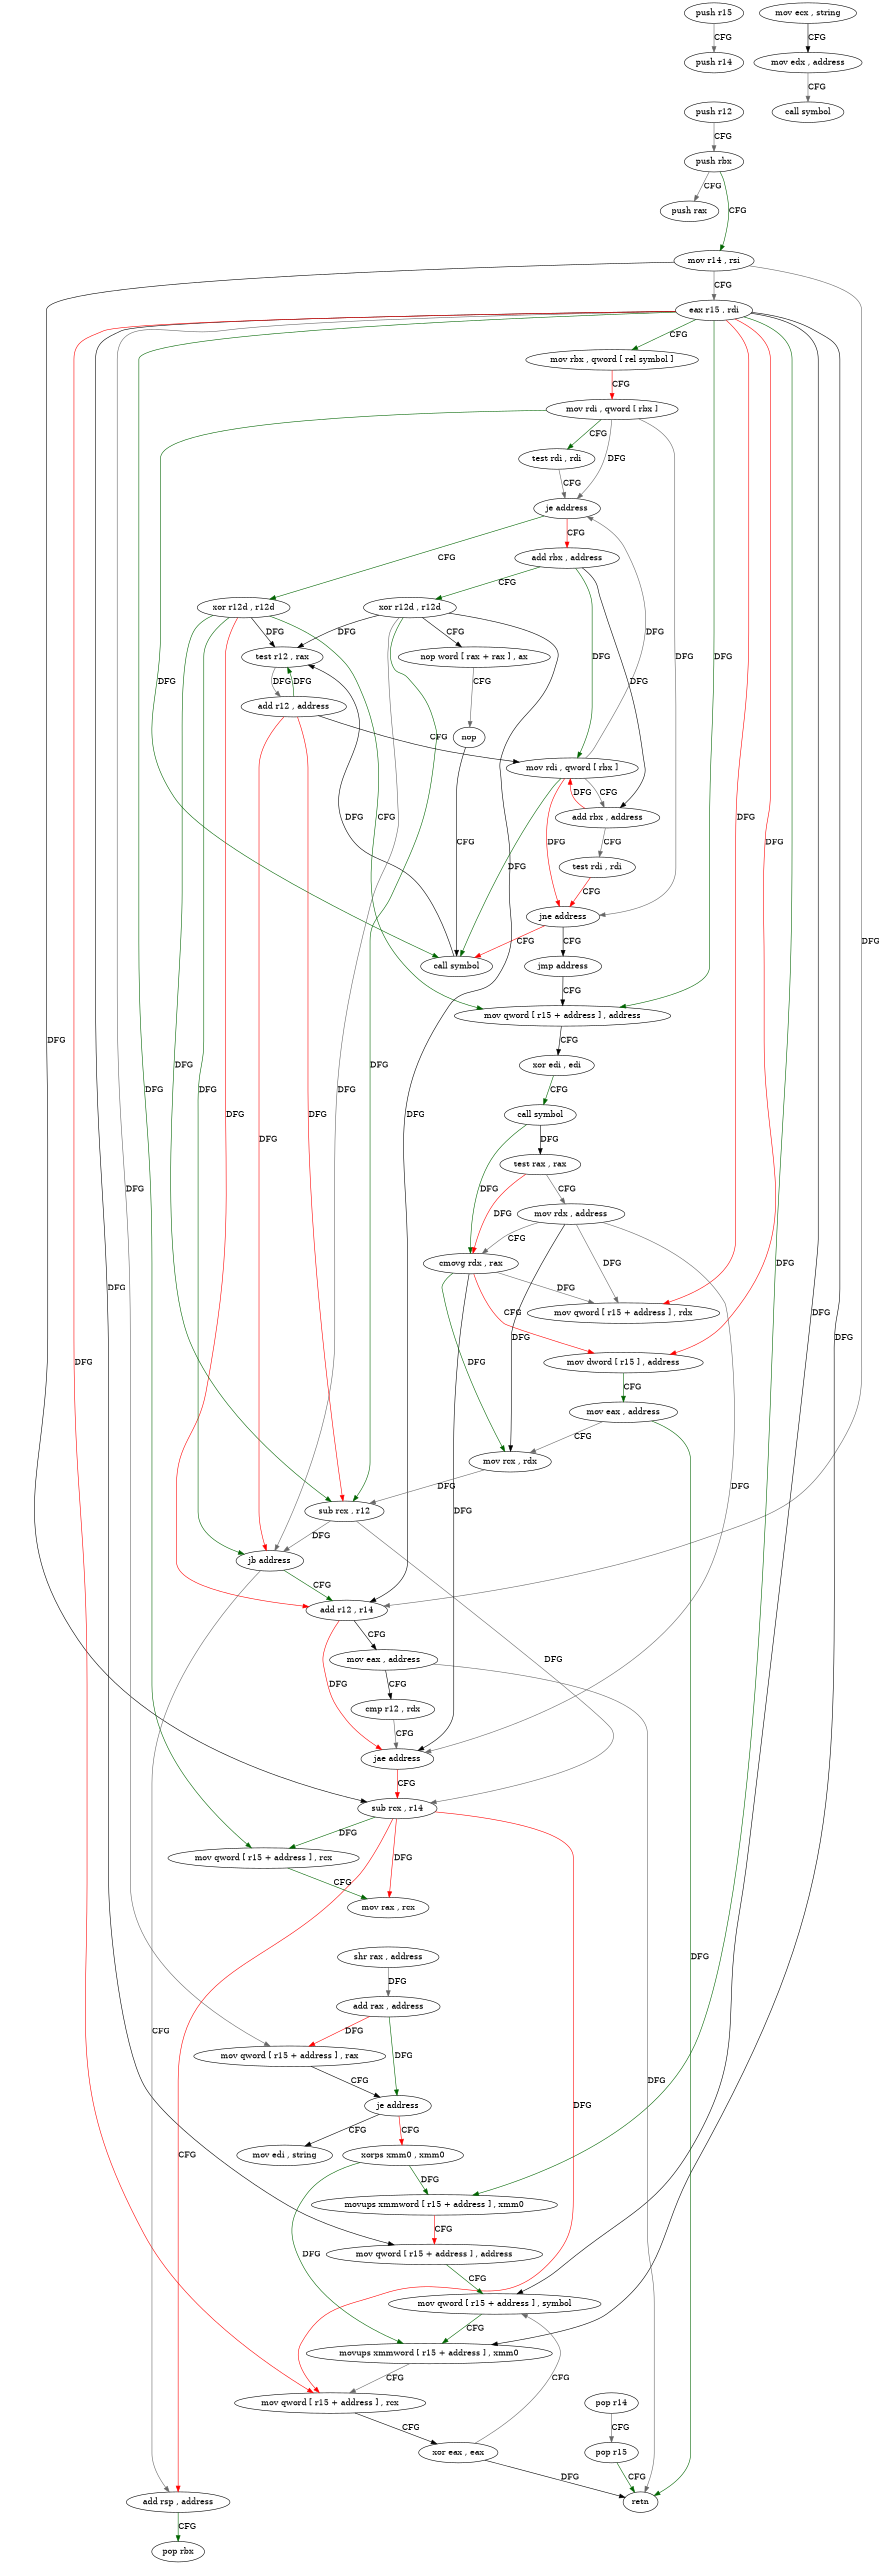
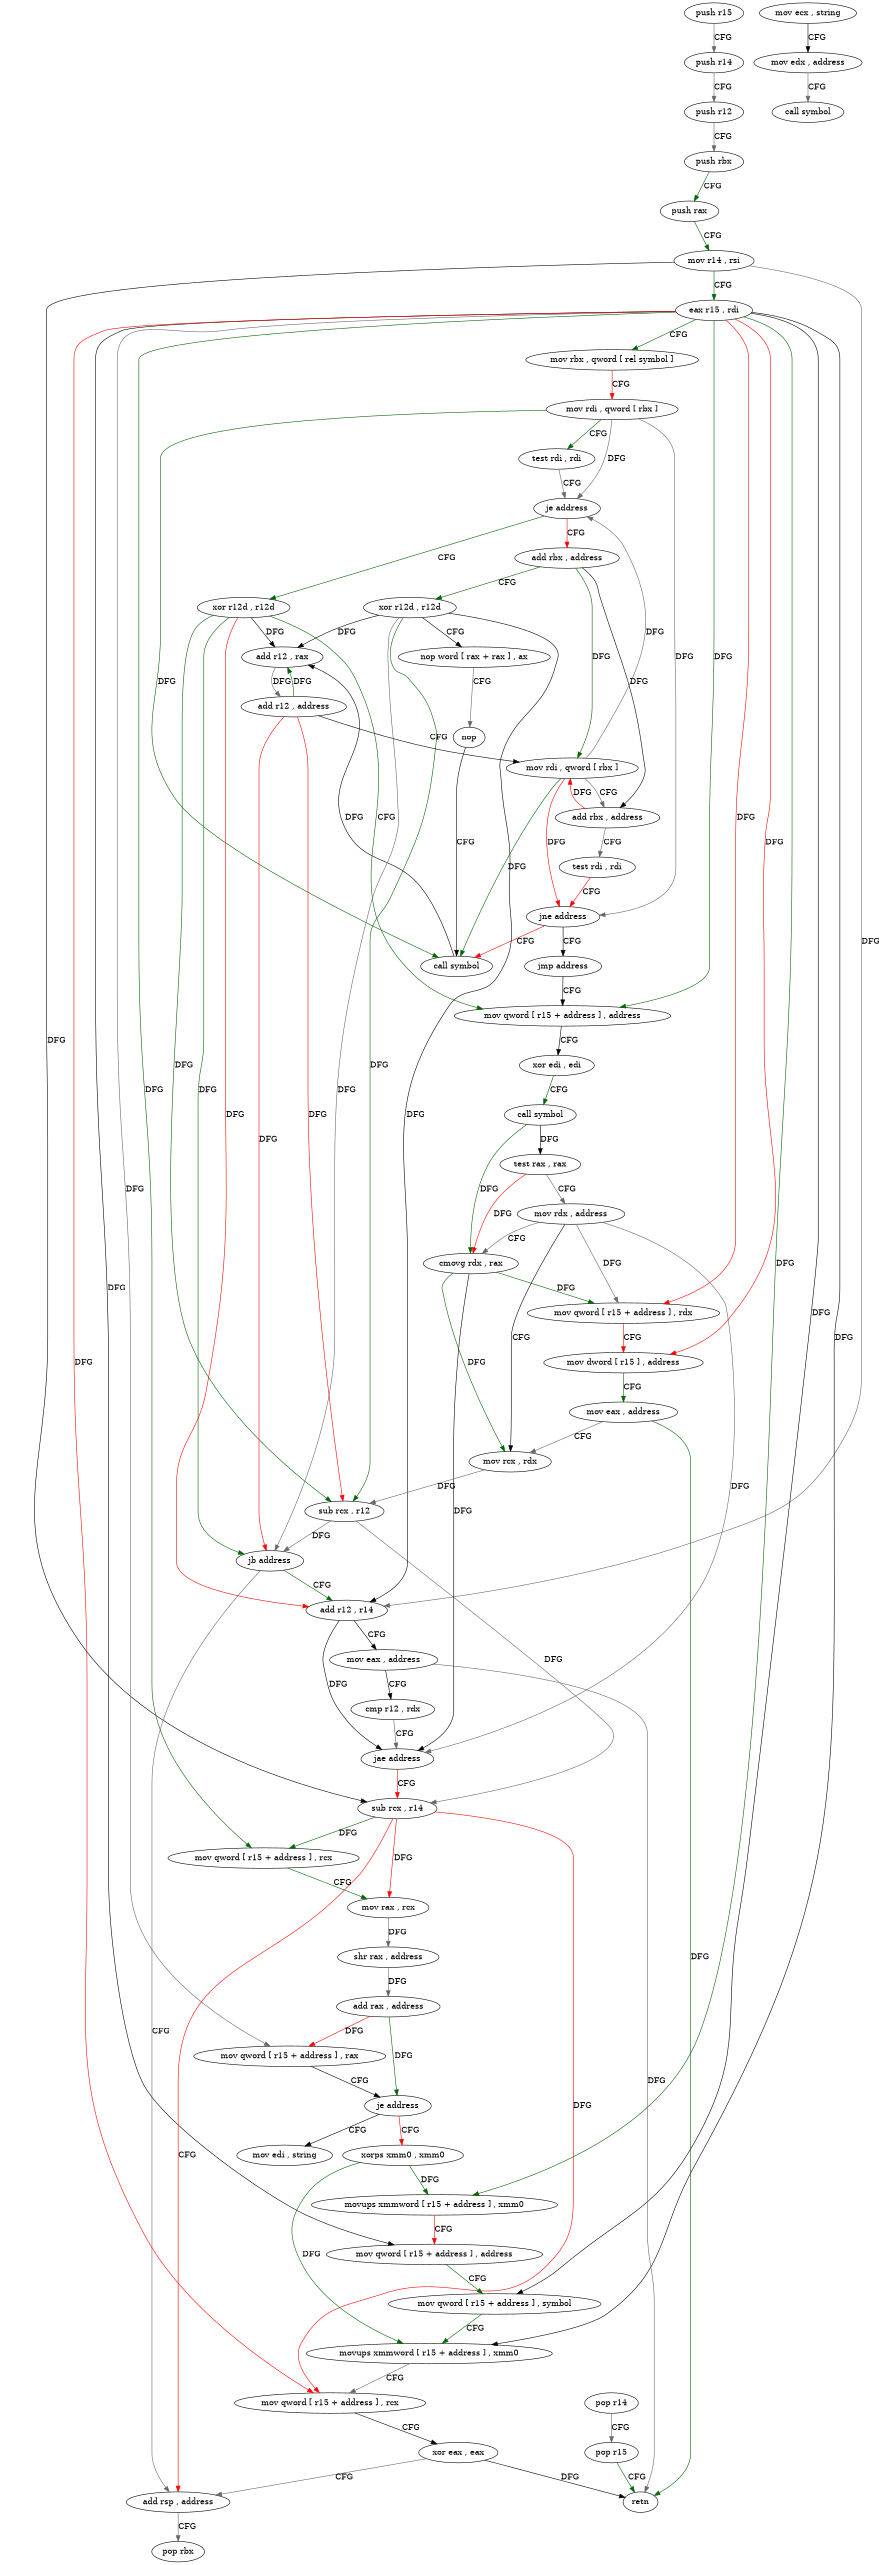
none -> (714, 85)
(703, 184) -> (703, 184)
(729, 208) -> (700, 233)
(714, 283) -> (714, 283)
(282, 657) -> (282, 657)
(543, 1287) -> (543, 1287)
(518, 1329) -> (623, 1335)
(521, 1338) -> (521, 1338)
(329, 1691) -> (329, 1691)
none -> (388, 1930)
(543, 2386) -> (324, 2476)
(178, 2524) -> (178, 2524)
